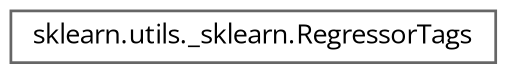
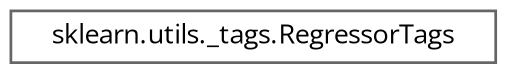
(253, 37) -> (253, 37)
